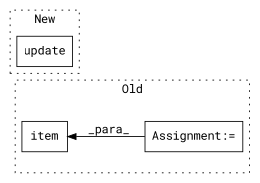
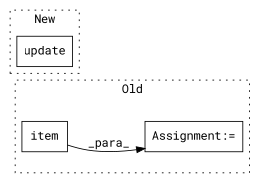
(111, 137) -> (102, 151)
